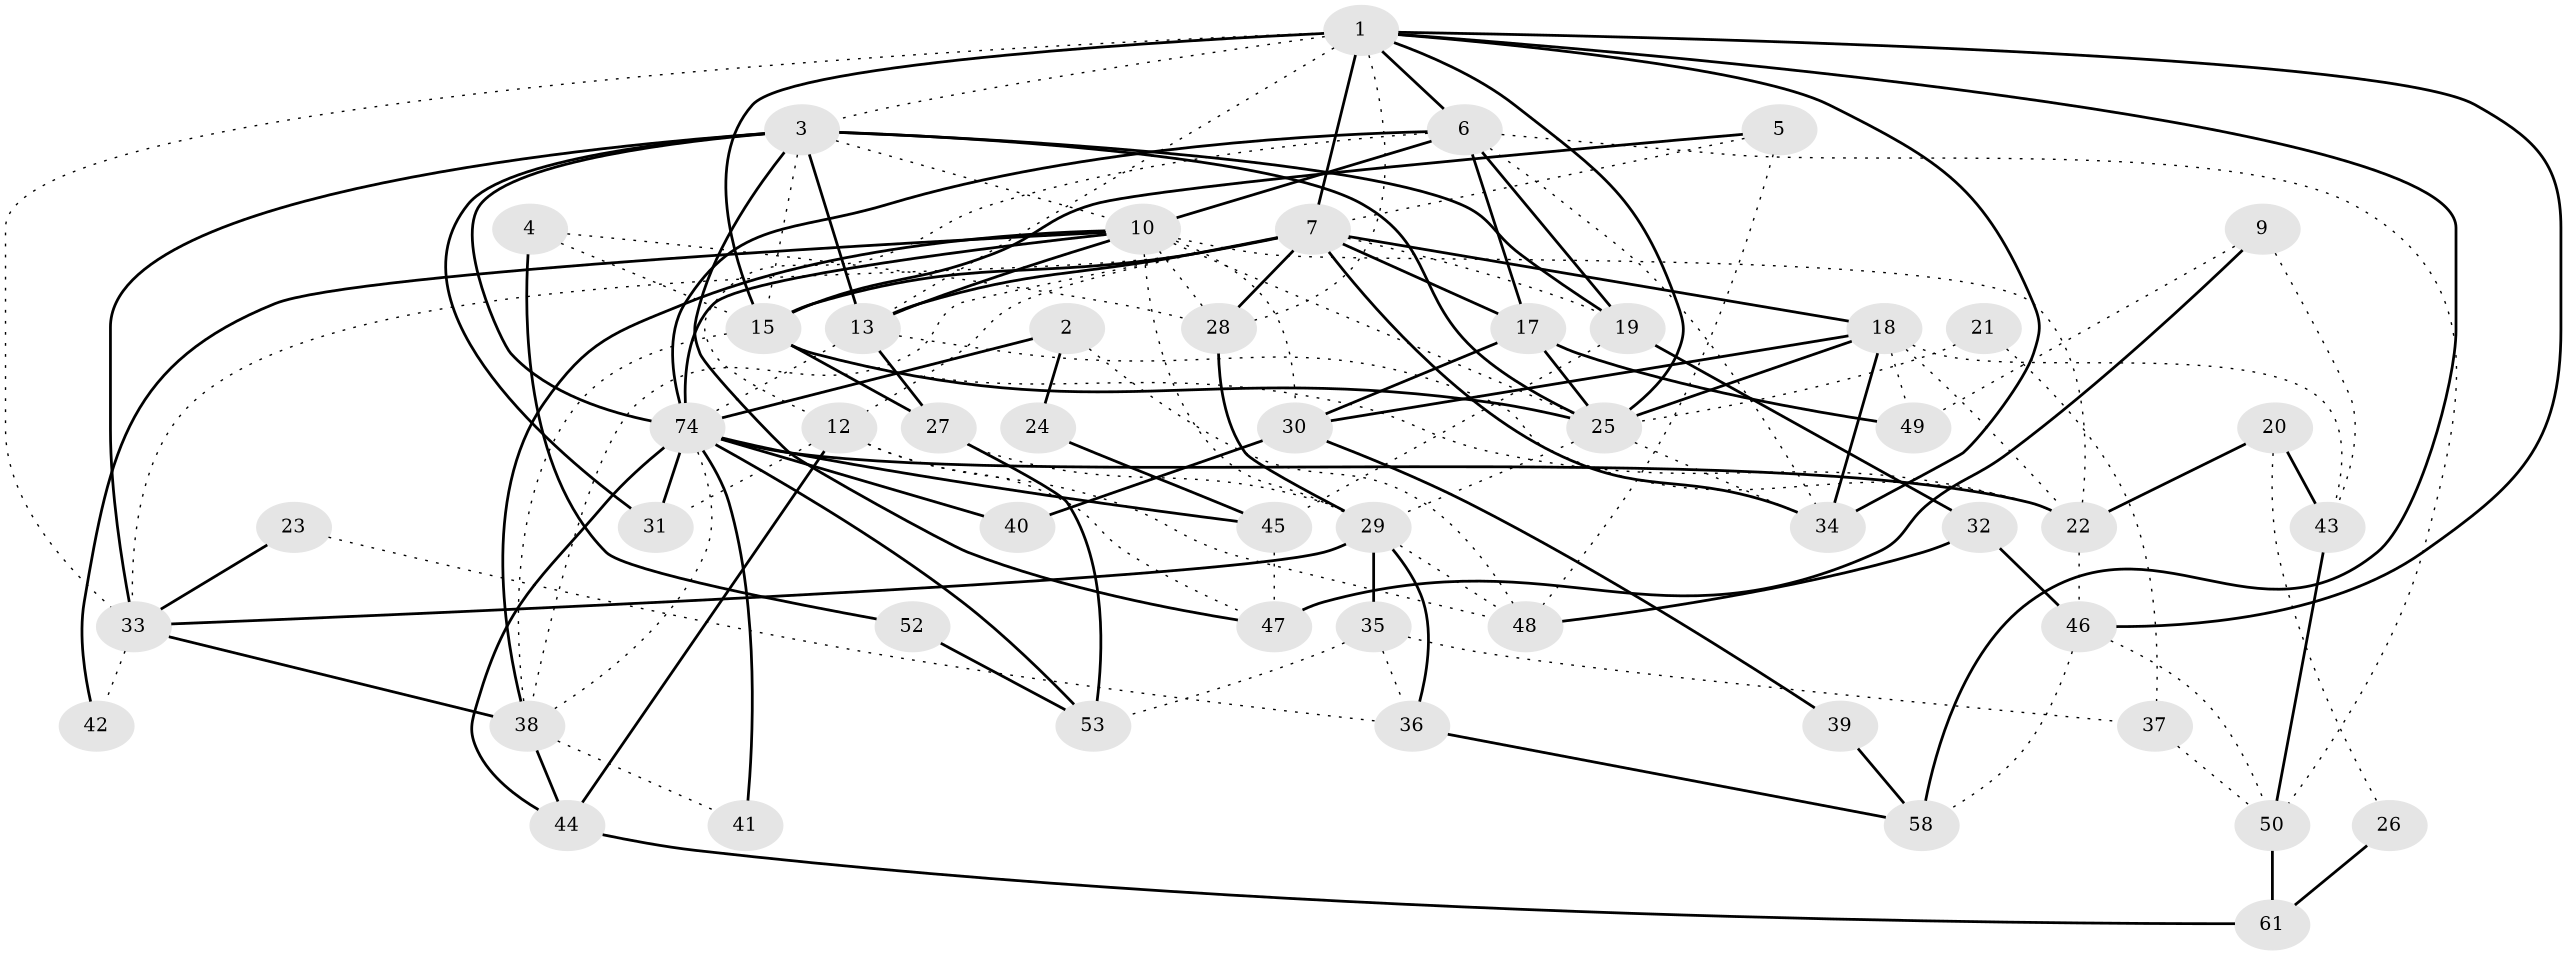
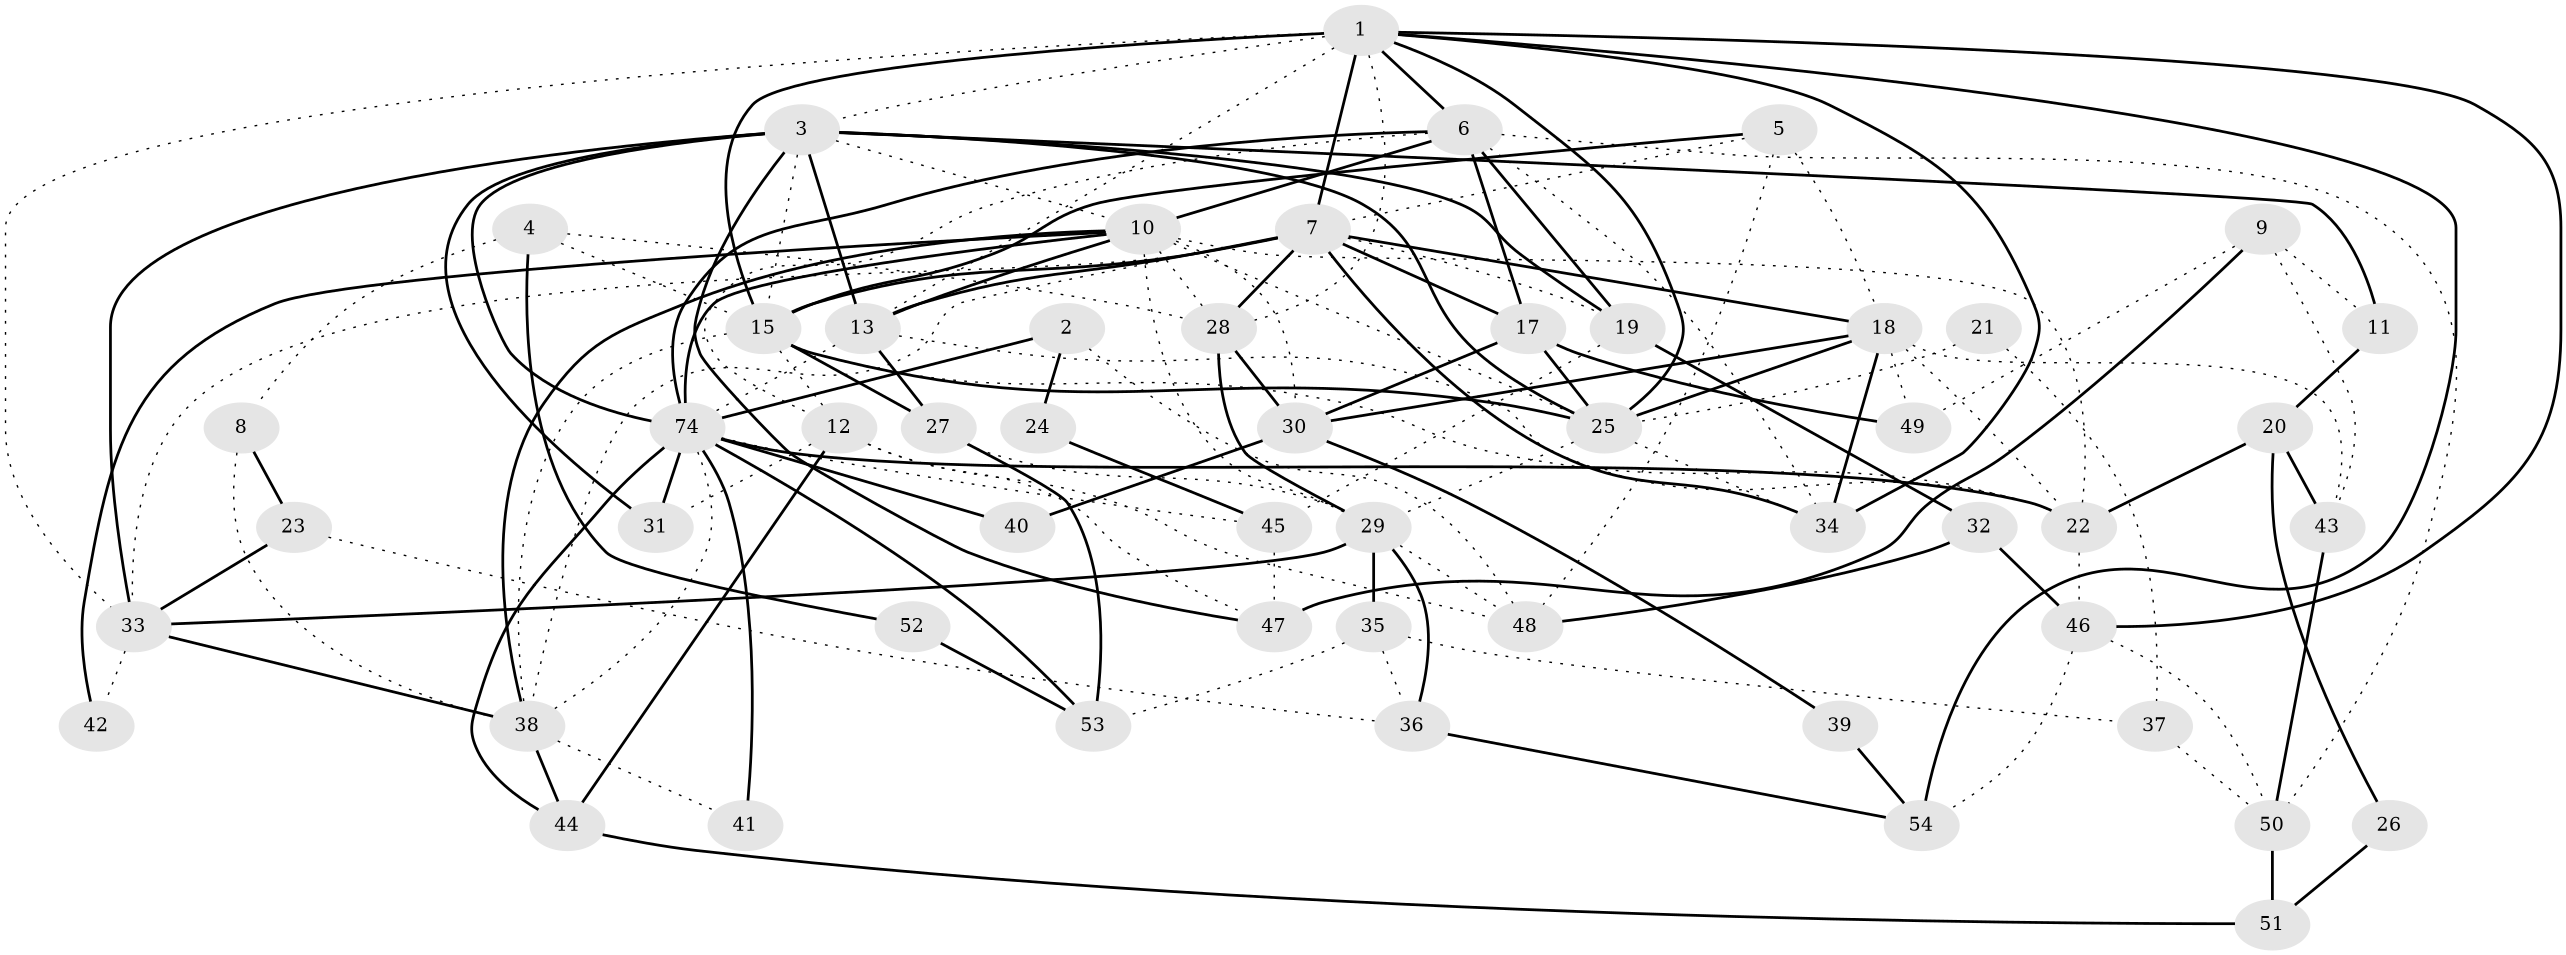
none -> (1840, 226)
(1024, 301) -> (806, 384)
none -> (2380, 329)
none -> (1257, 378)
none -> (242, 428)
(979, 485) -> (979, 485)
(2298, 625) -> (2298, 625)
(1922, 826) -> (1922, 826)
(2272, 925) -> (2272, 925)
